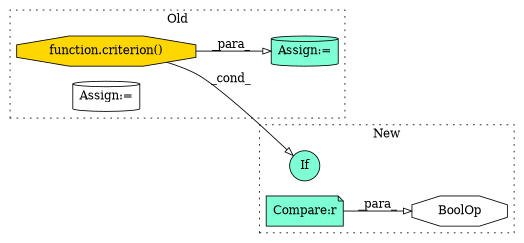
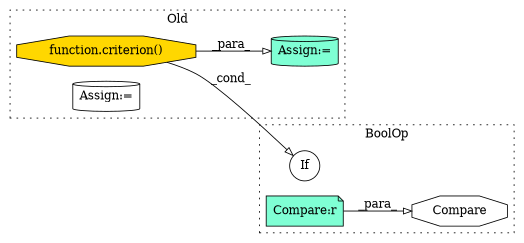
(387, 134) -> (387, 134)
(305, 166) -> (305, 166)
(460, 211) -> (460, 211)
